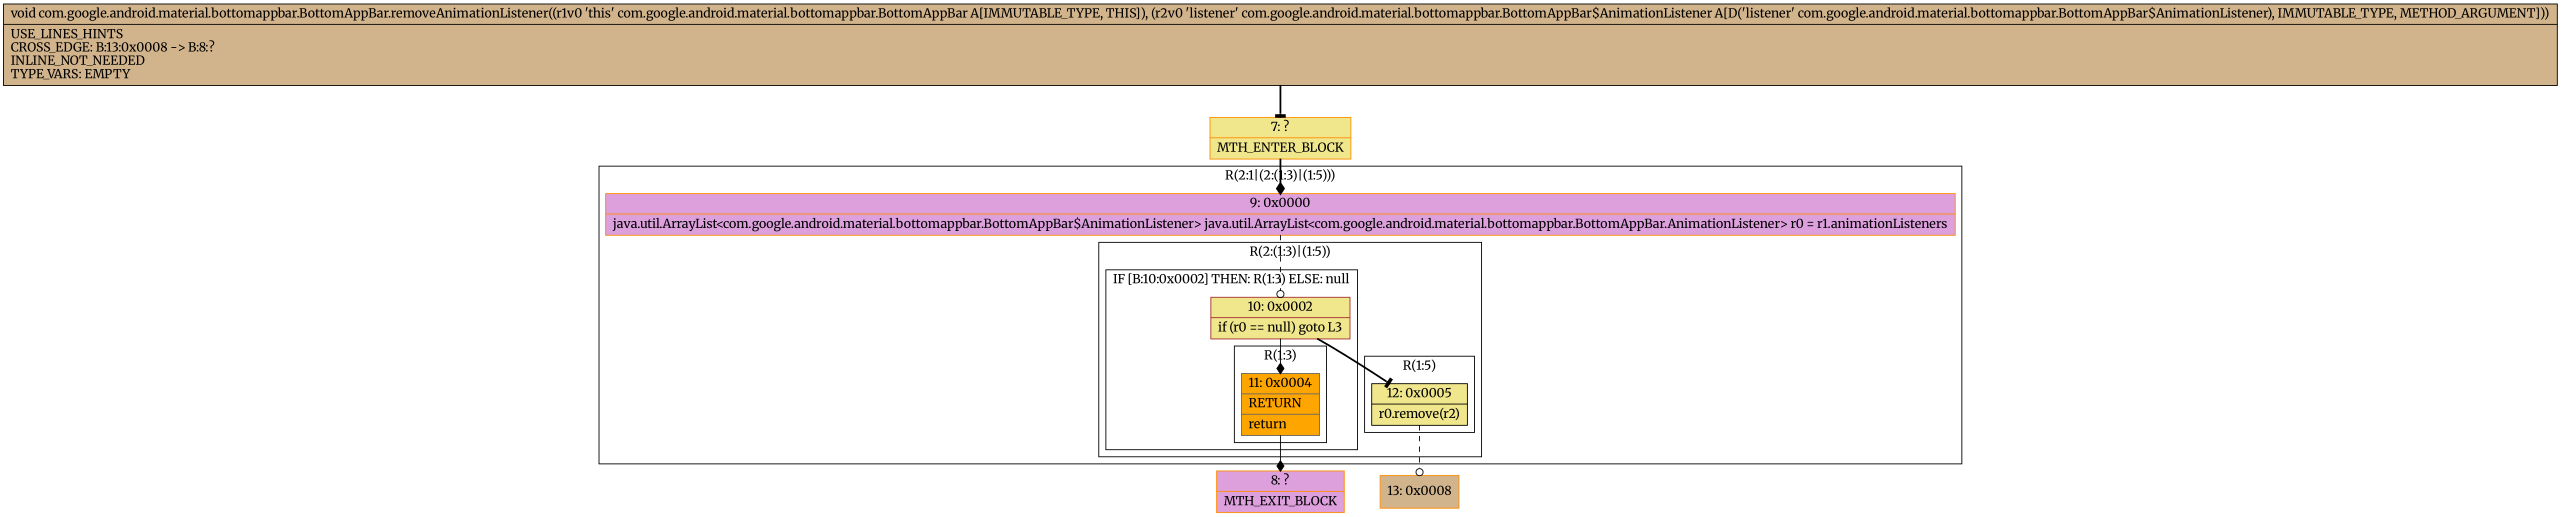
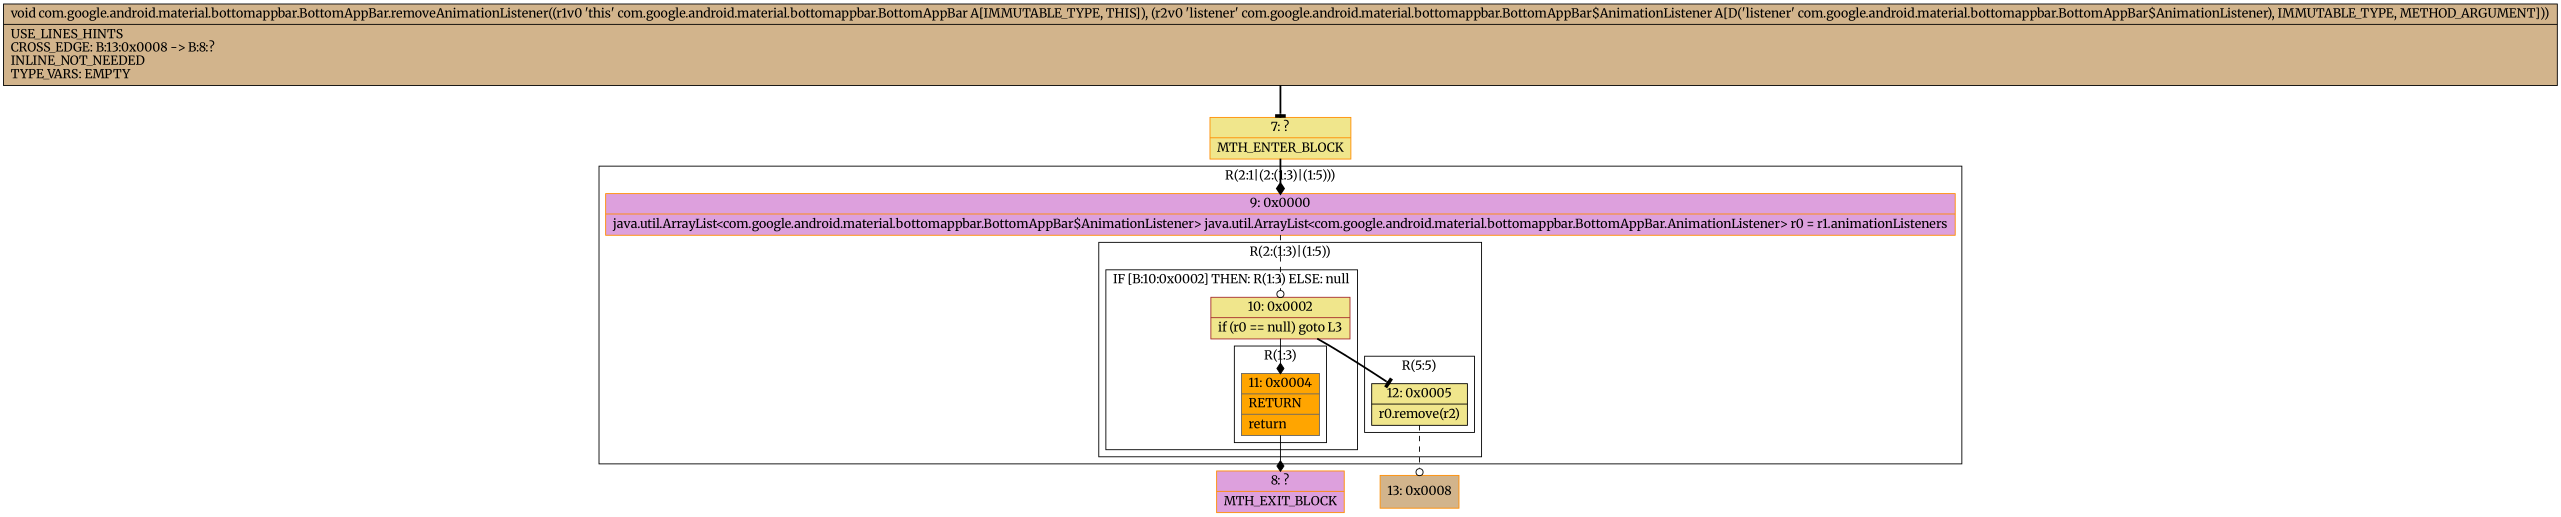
(1420, 366) -> (1420, 366)
